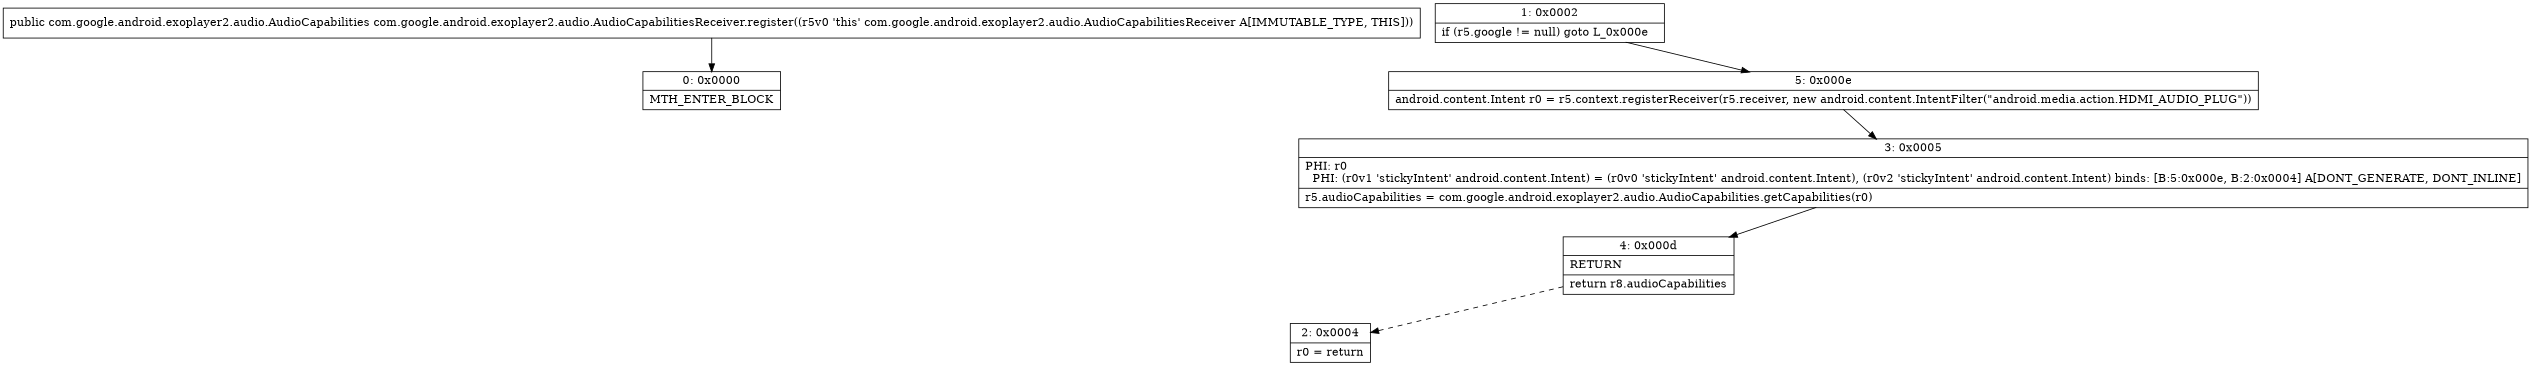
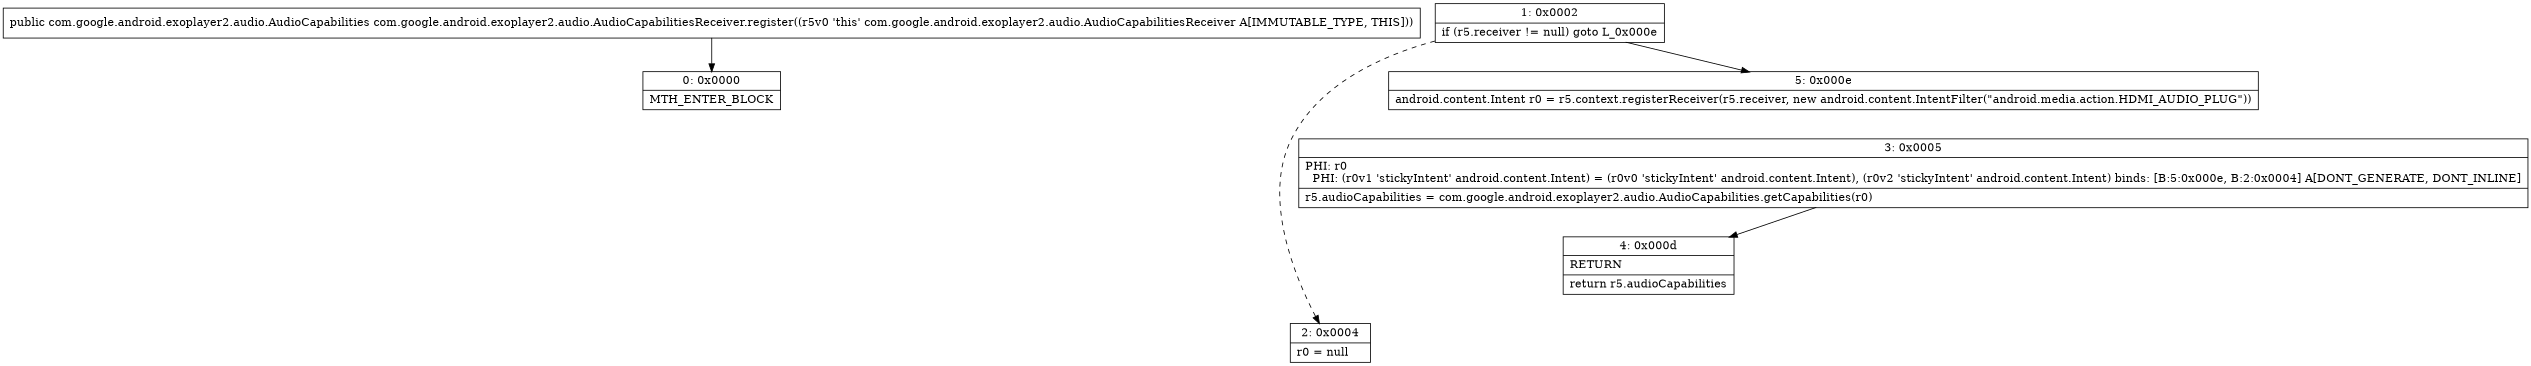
(1545, 32) -> (1550, 32)
(1857, 122) -> none
(1649, 284) -> (1649, 284)
(1471, 309) -> (1290, 142)
(1330, 352) -> (1323, 352)
